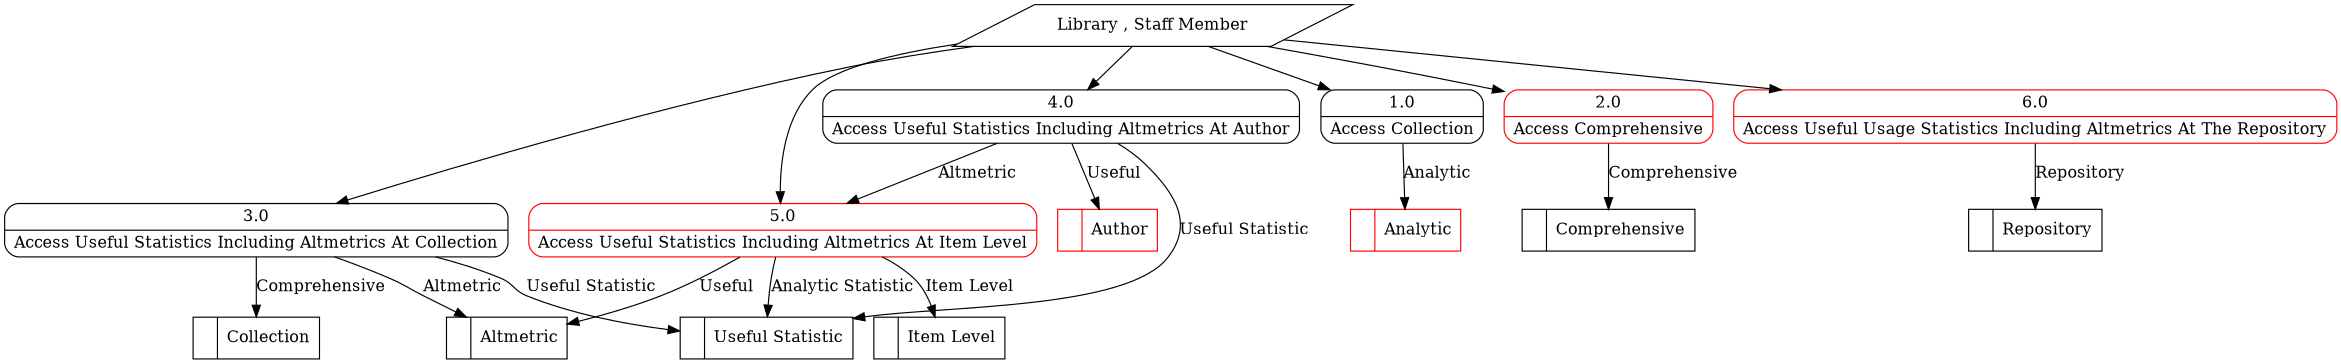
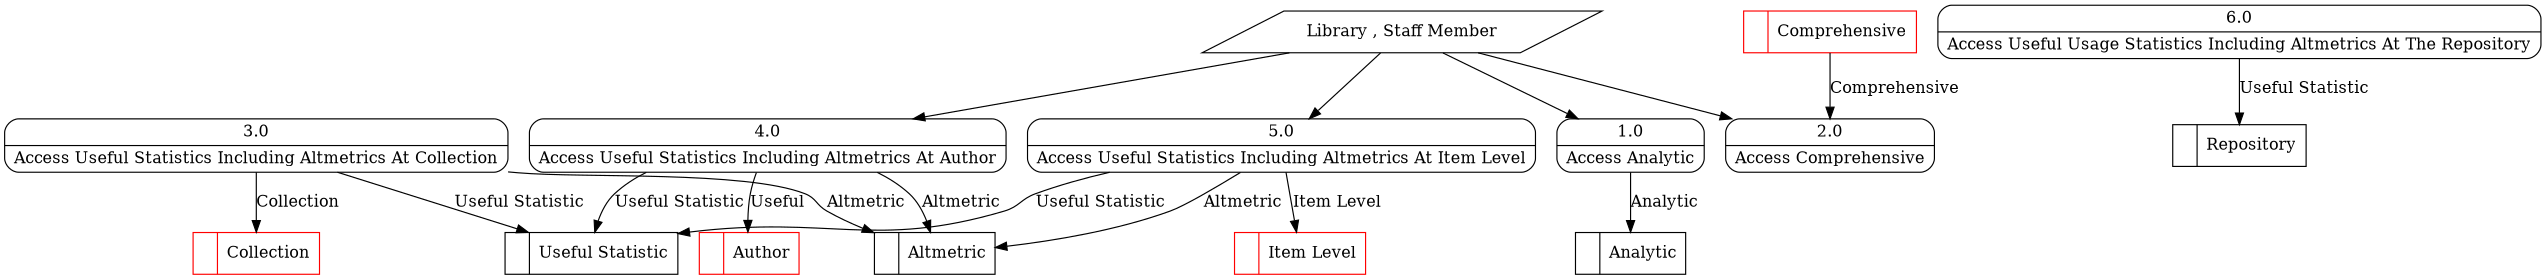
(1527, 64) -> none
(658, 112) -> none
(1609, 117) -> (1830, 146)
(2035, 117) -> (2239, 32)
(1402, 129) -> (1631, 158)
(927, 171) -> (907, 192)
(1609, 171) -> (1830, 80)
(2081, 173) -> (2304, 89)
(783, 230) -> (1281, 146)
(1406, 230) -> (1631, 253)
(1609, 230) -> (1830, 32)
(321, 287) -> (298, 202)
(727, 287) -> (1243, 202)
(843, 287) -> (1101, 202)
(256, 338) -> (256, 253)
(939, 338) -> (1300, 253)
